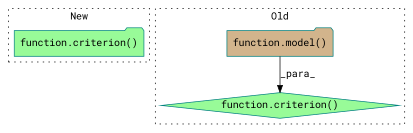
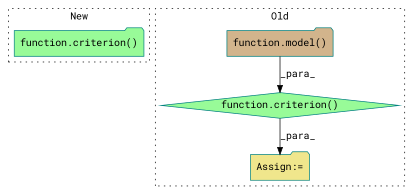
none -> (280, 167)
